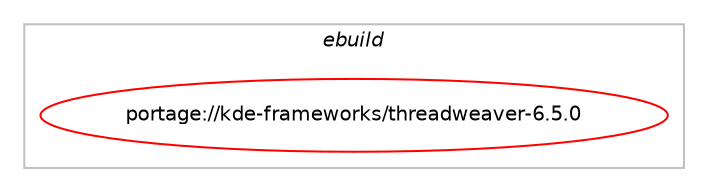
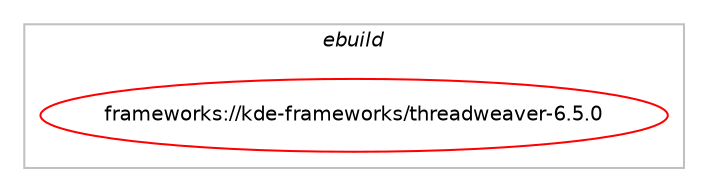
(354, 115) -> (354, 115)
